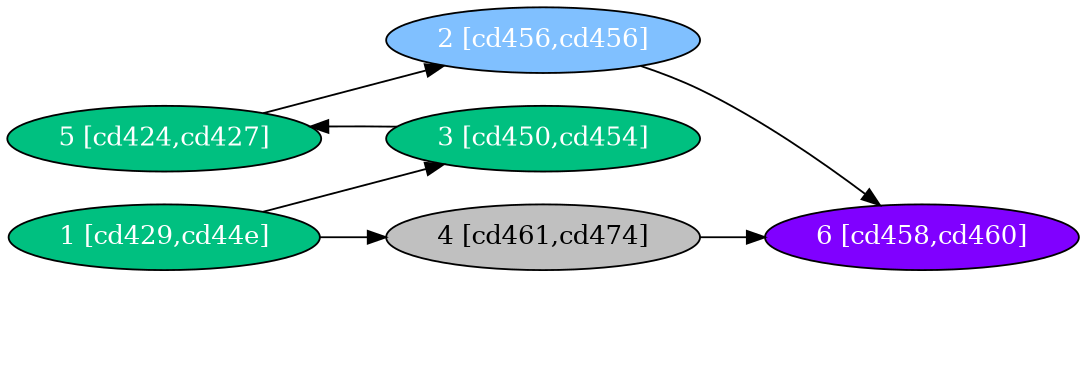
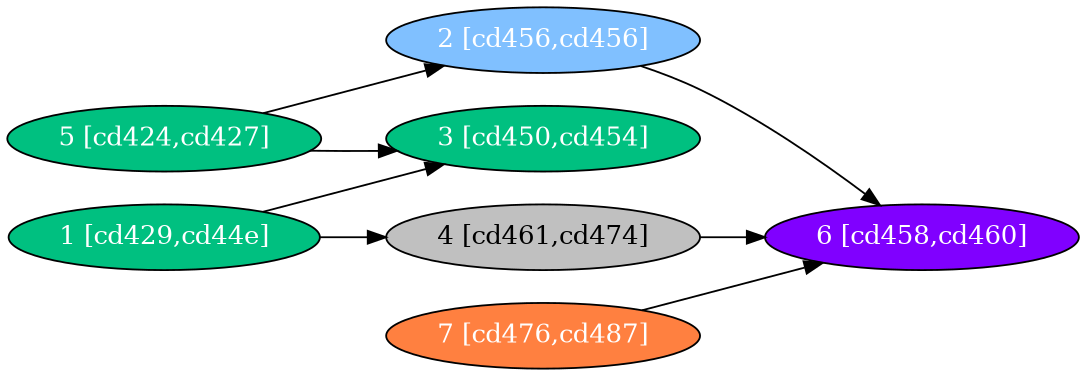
(363, 126) -> (344, 151)
none -> (543, 336)
